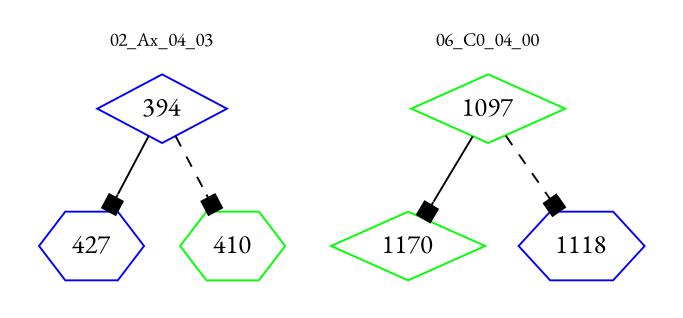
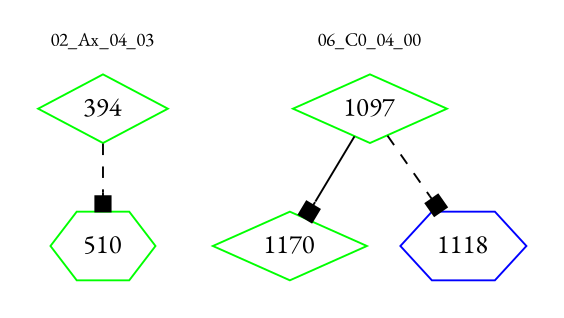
(162, 109) -> (103, 109)
(92, 246) -> none
(233, 246) -> (103, 246)
